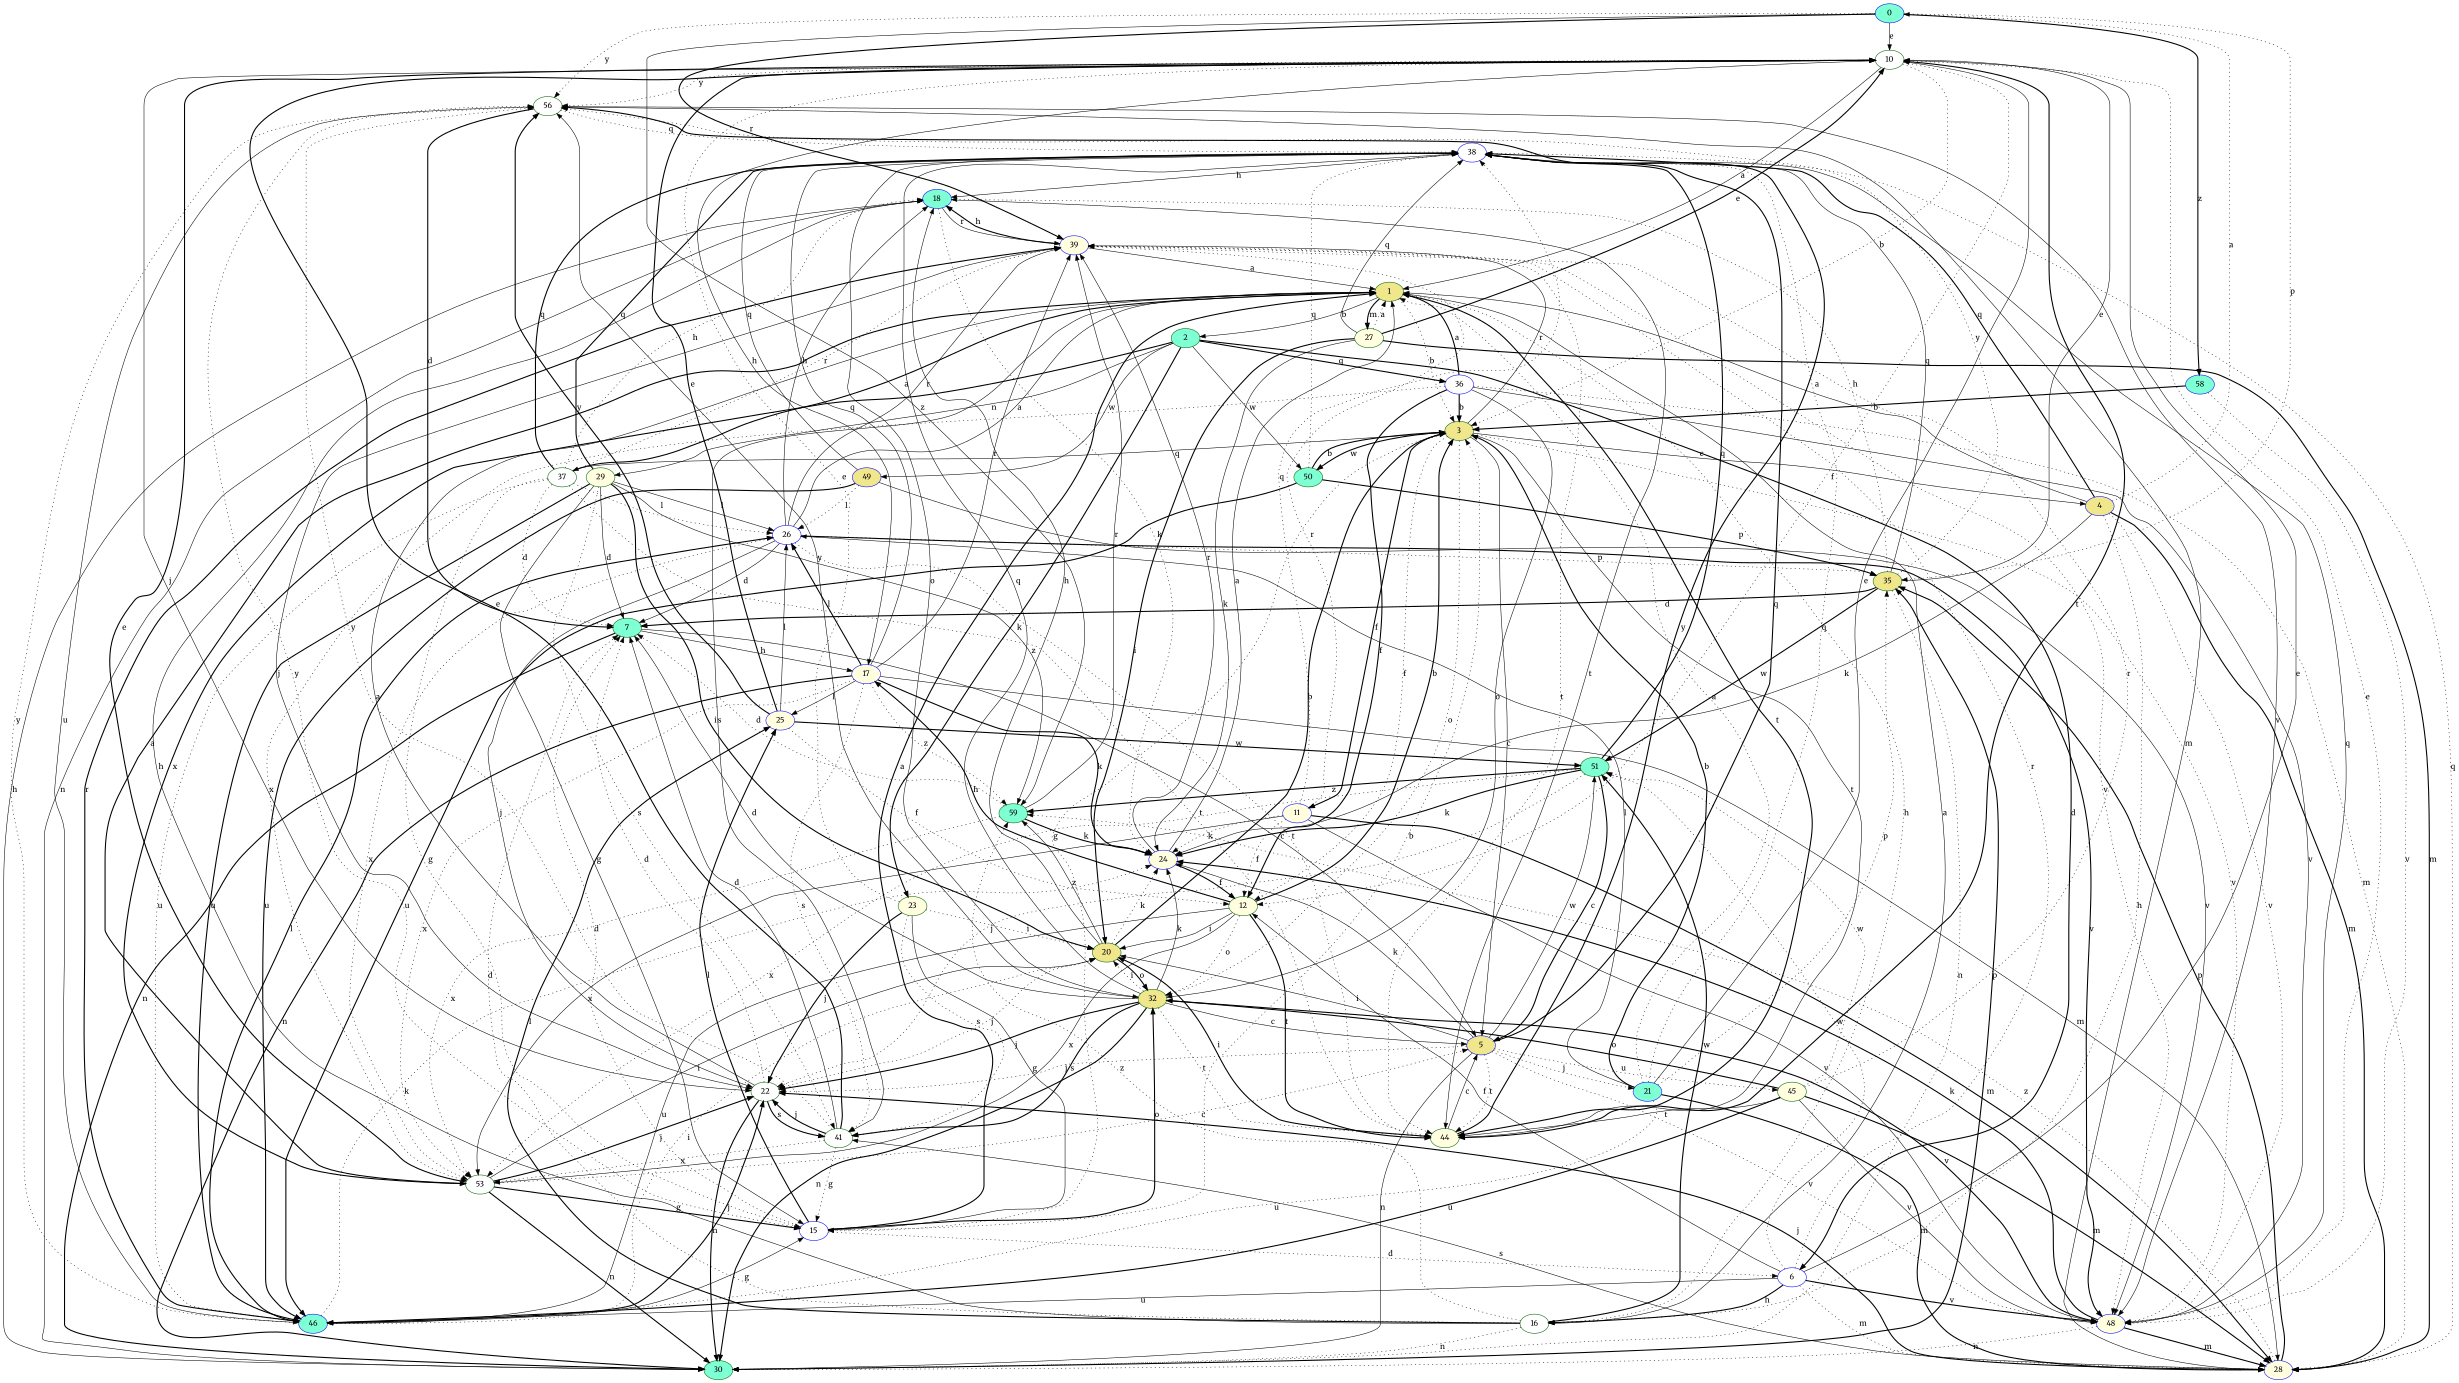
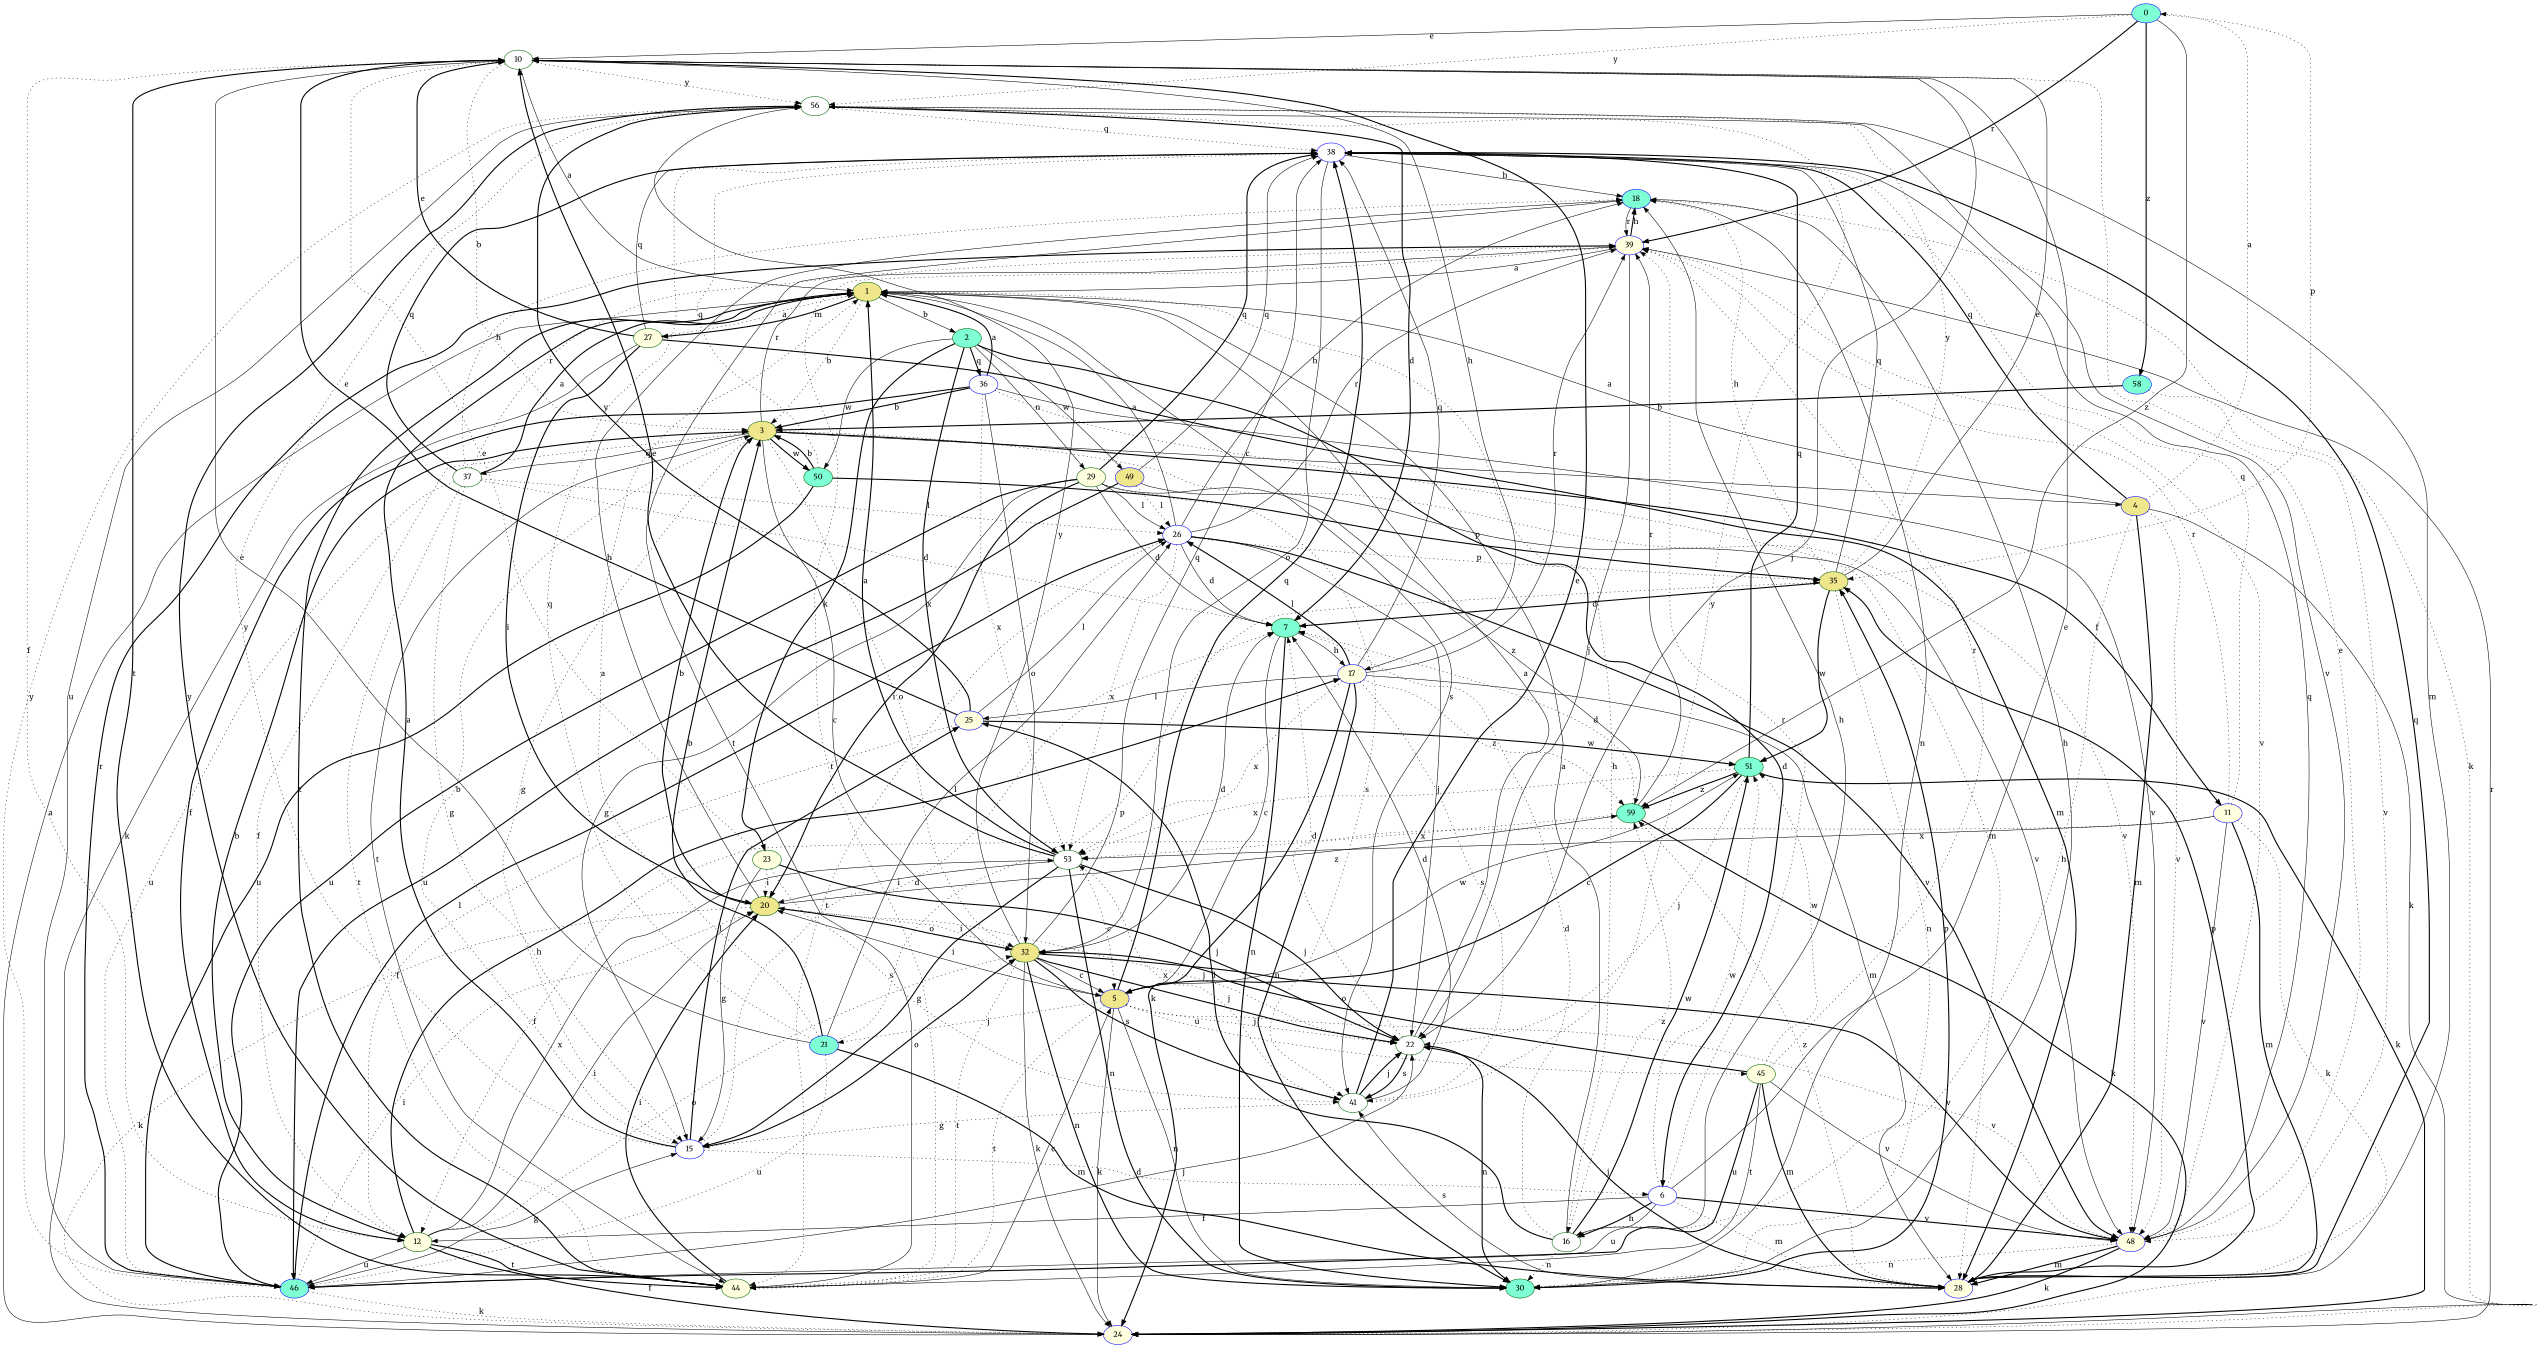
(2384, 510) -> (2366, 510)
(1204, 877) -> (761, 1311)
(642, 1300) -> (825, 1233)
